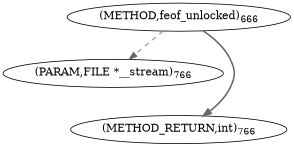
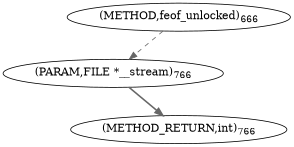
(234, 69) -> (143, 99)
